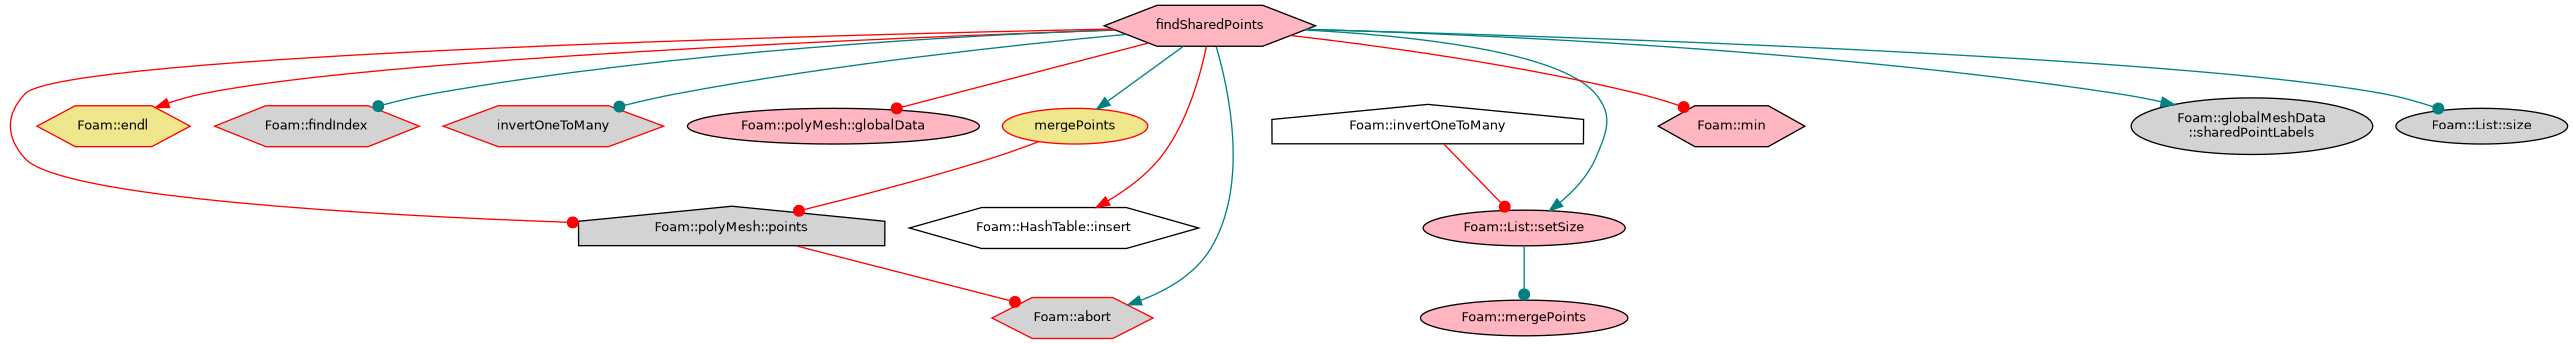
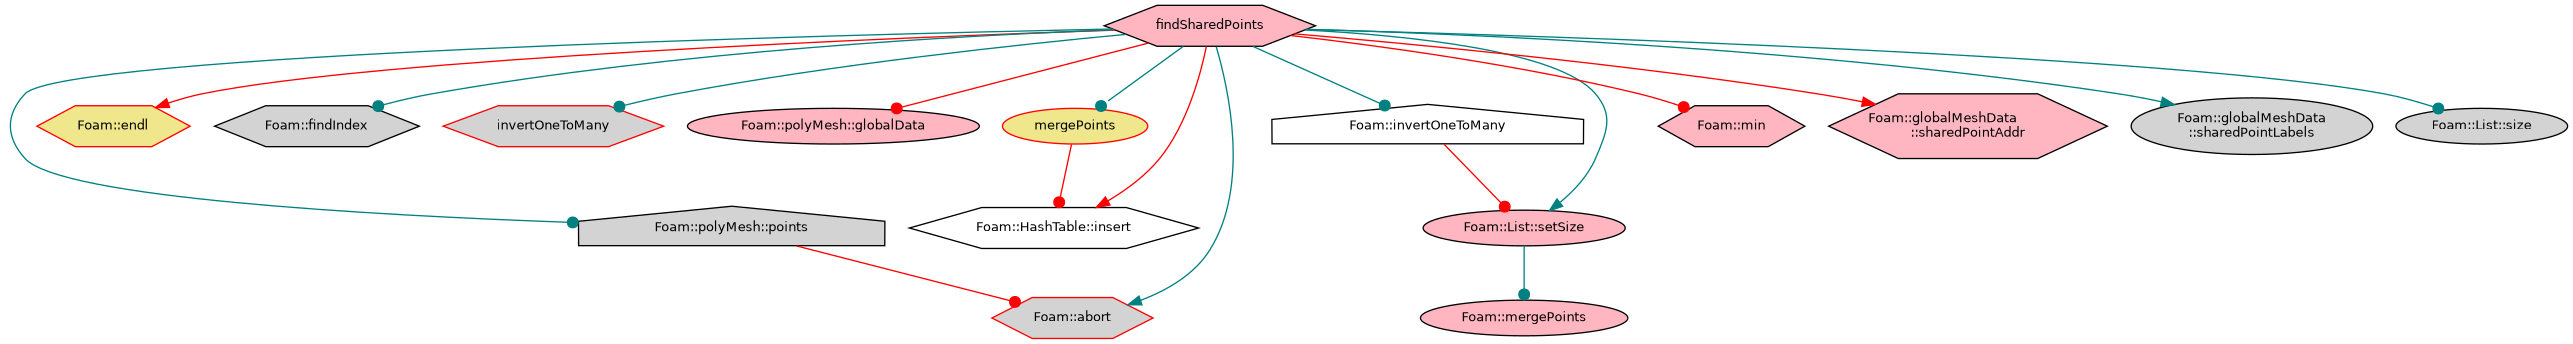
(257, 62) -> (257, 62)
(1146, 74) -> (1146, 74)
none -> (1316, 75)
(317, 126) -> (317, 126)
none -> (1968, 126)
(923, 179) -> (1066, 171)
